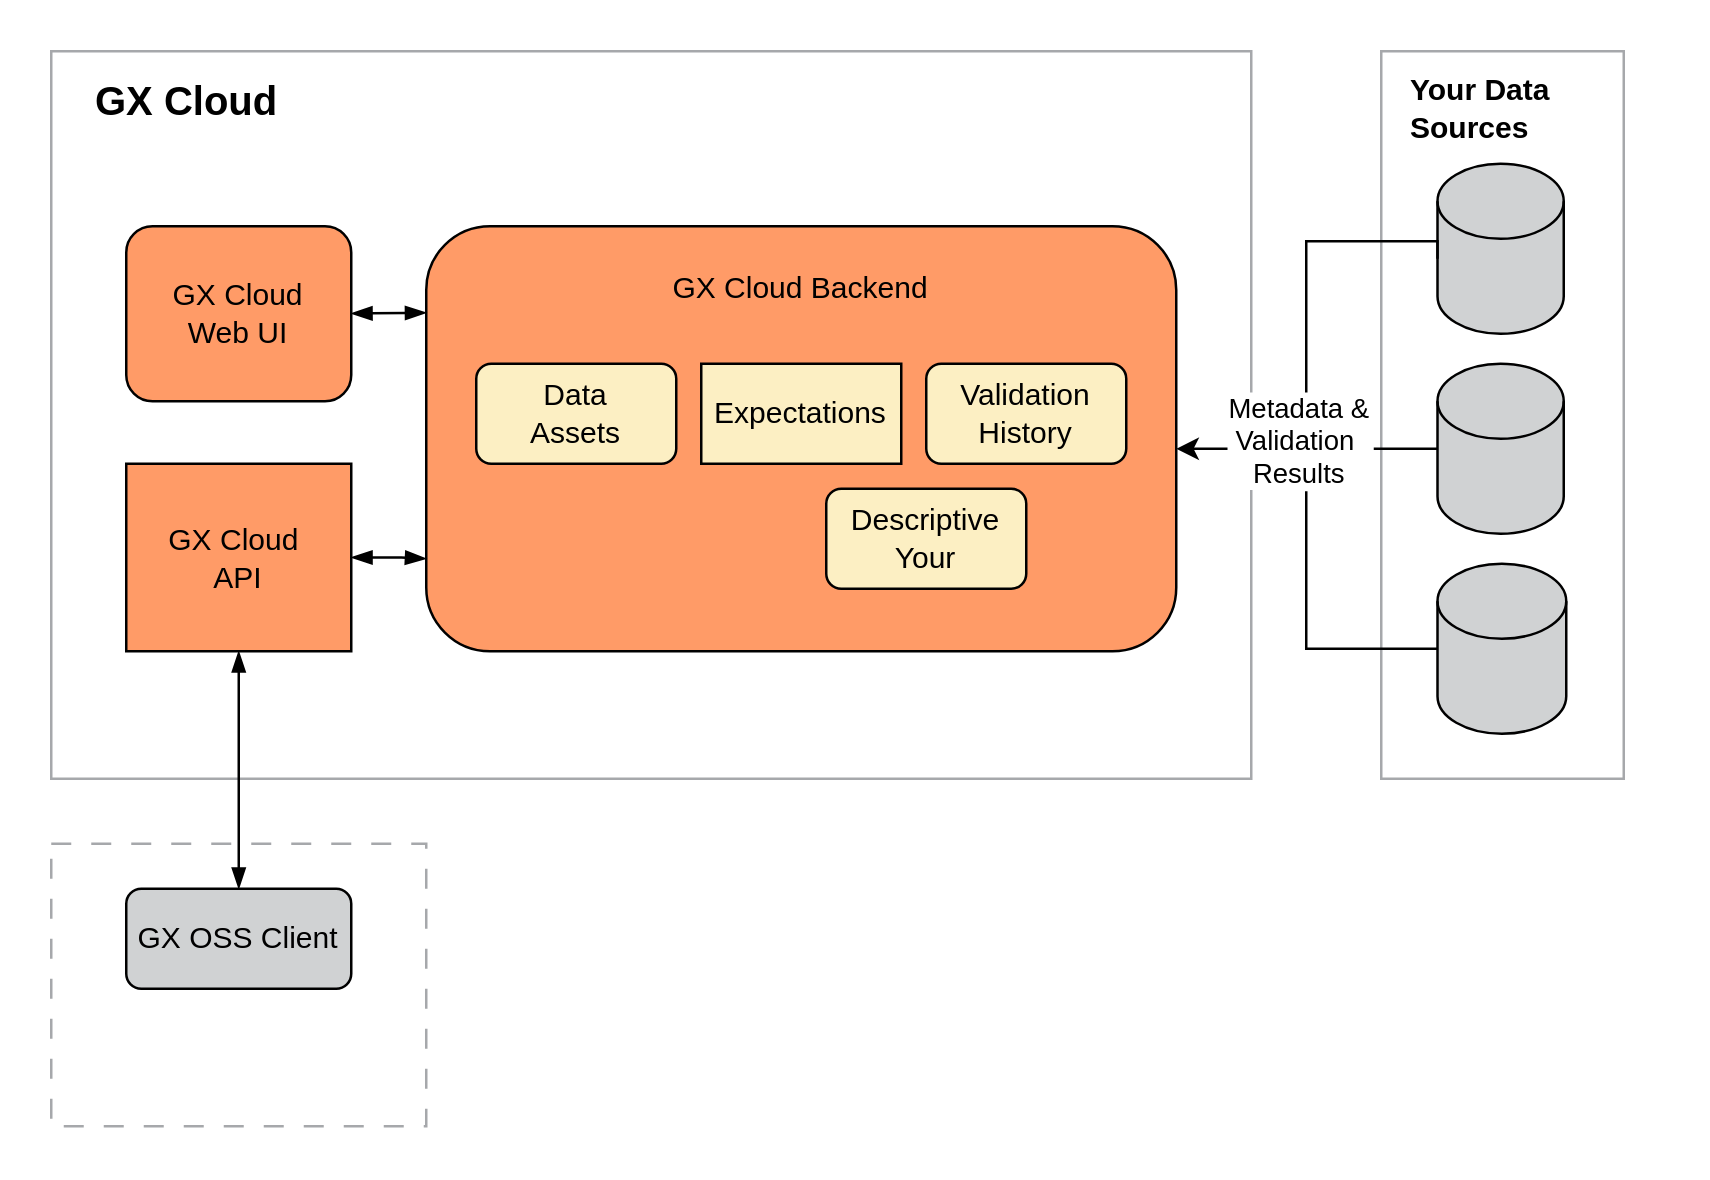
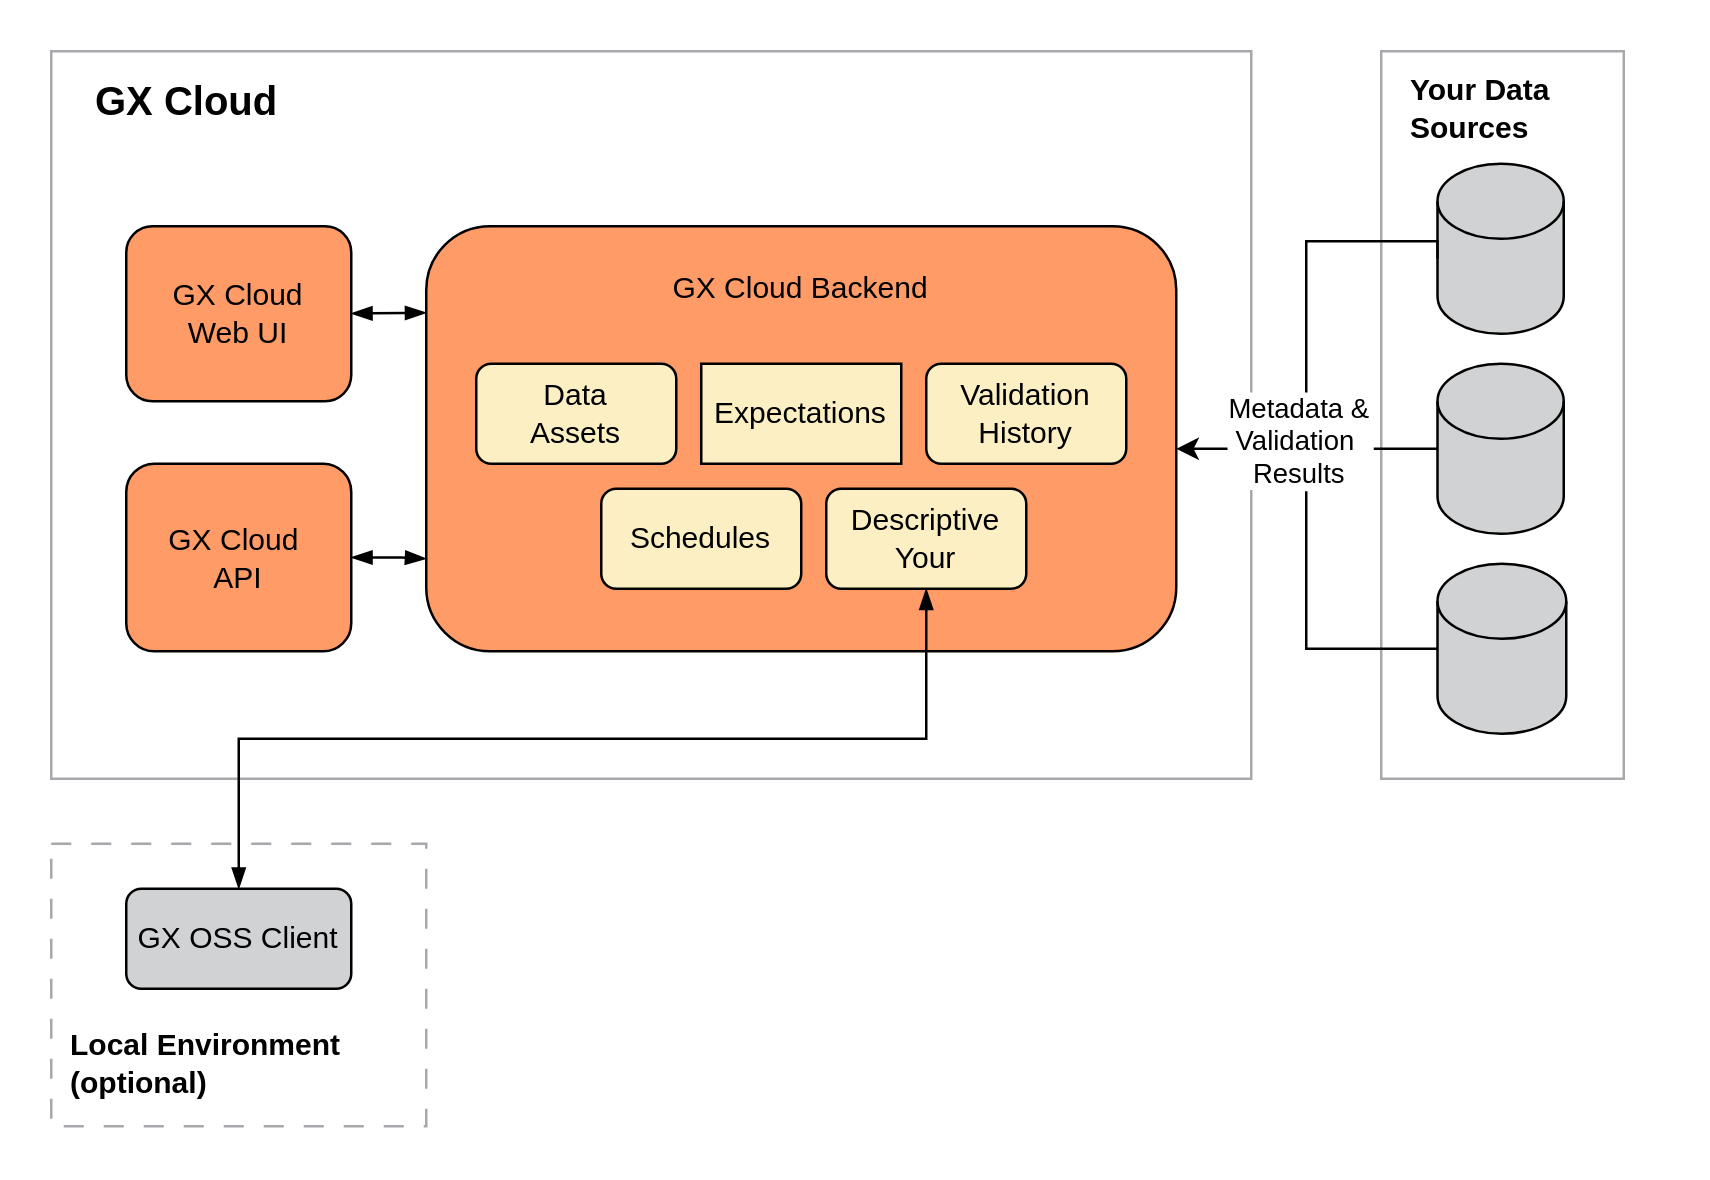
none -> (701, 539)
(239, 558) -> (239, 558)
(239, 707) -> (646, 739)
none -> (214, 1064)
